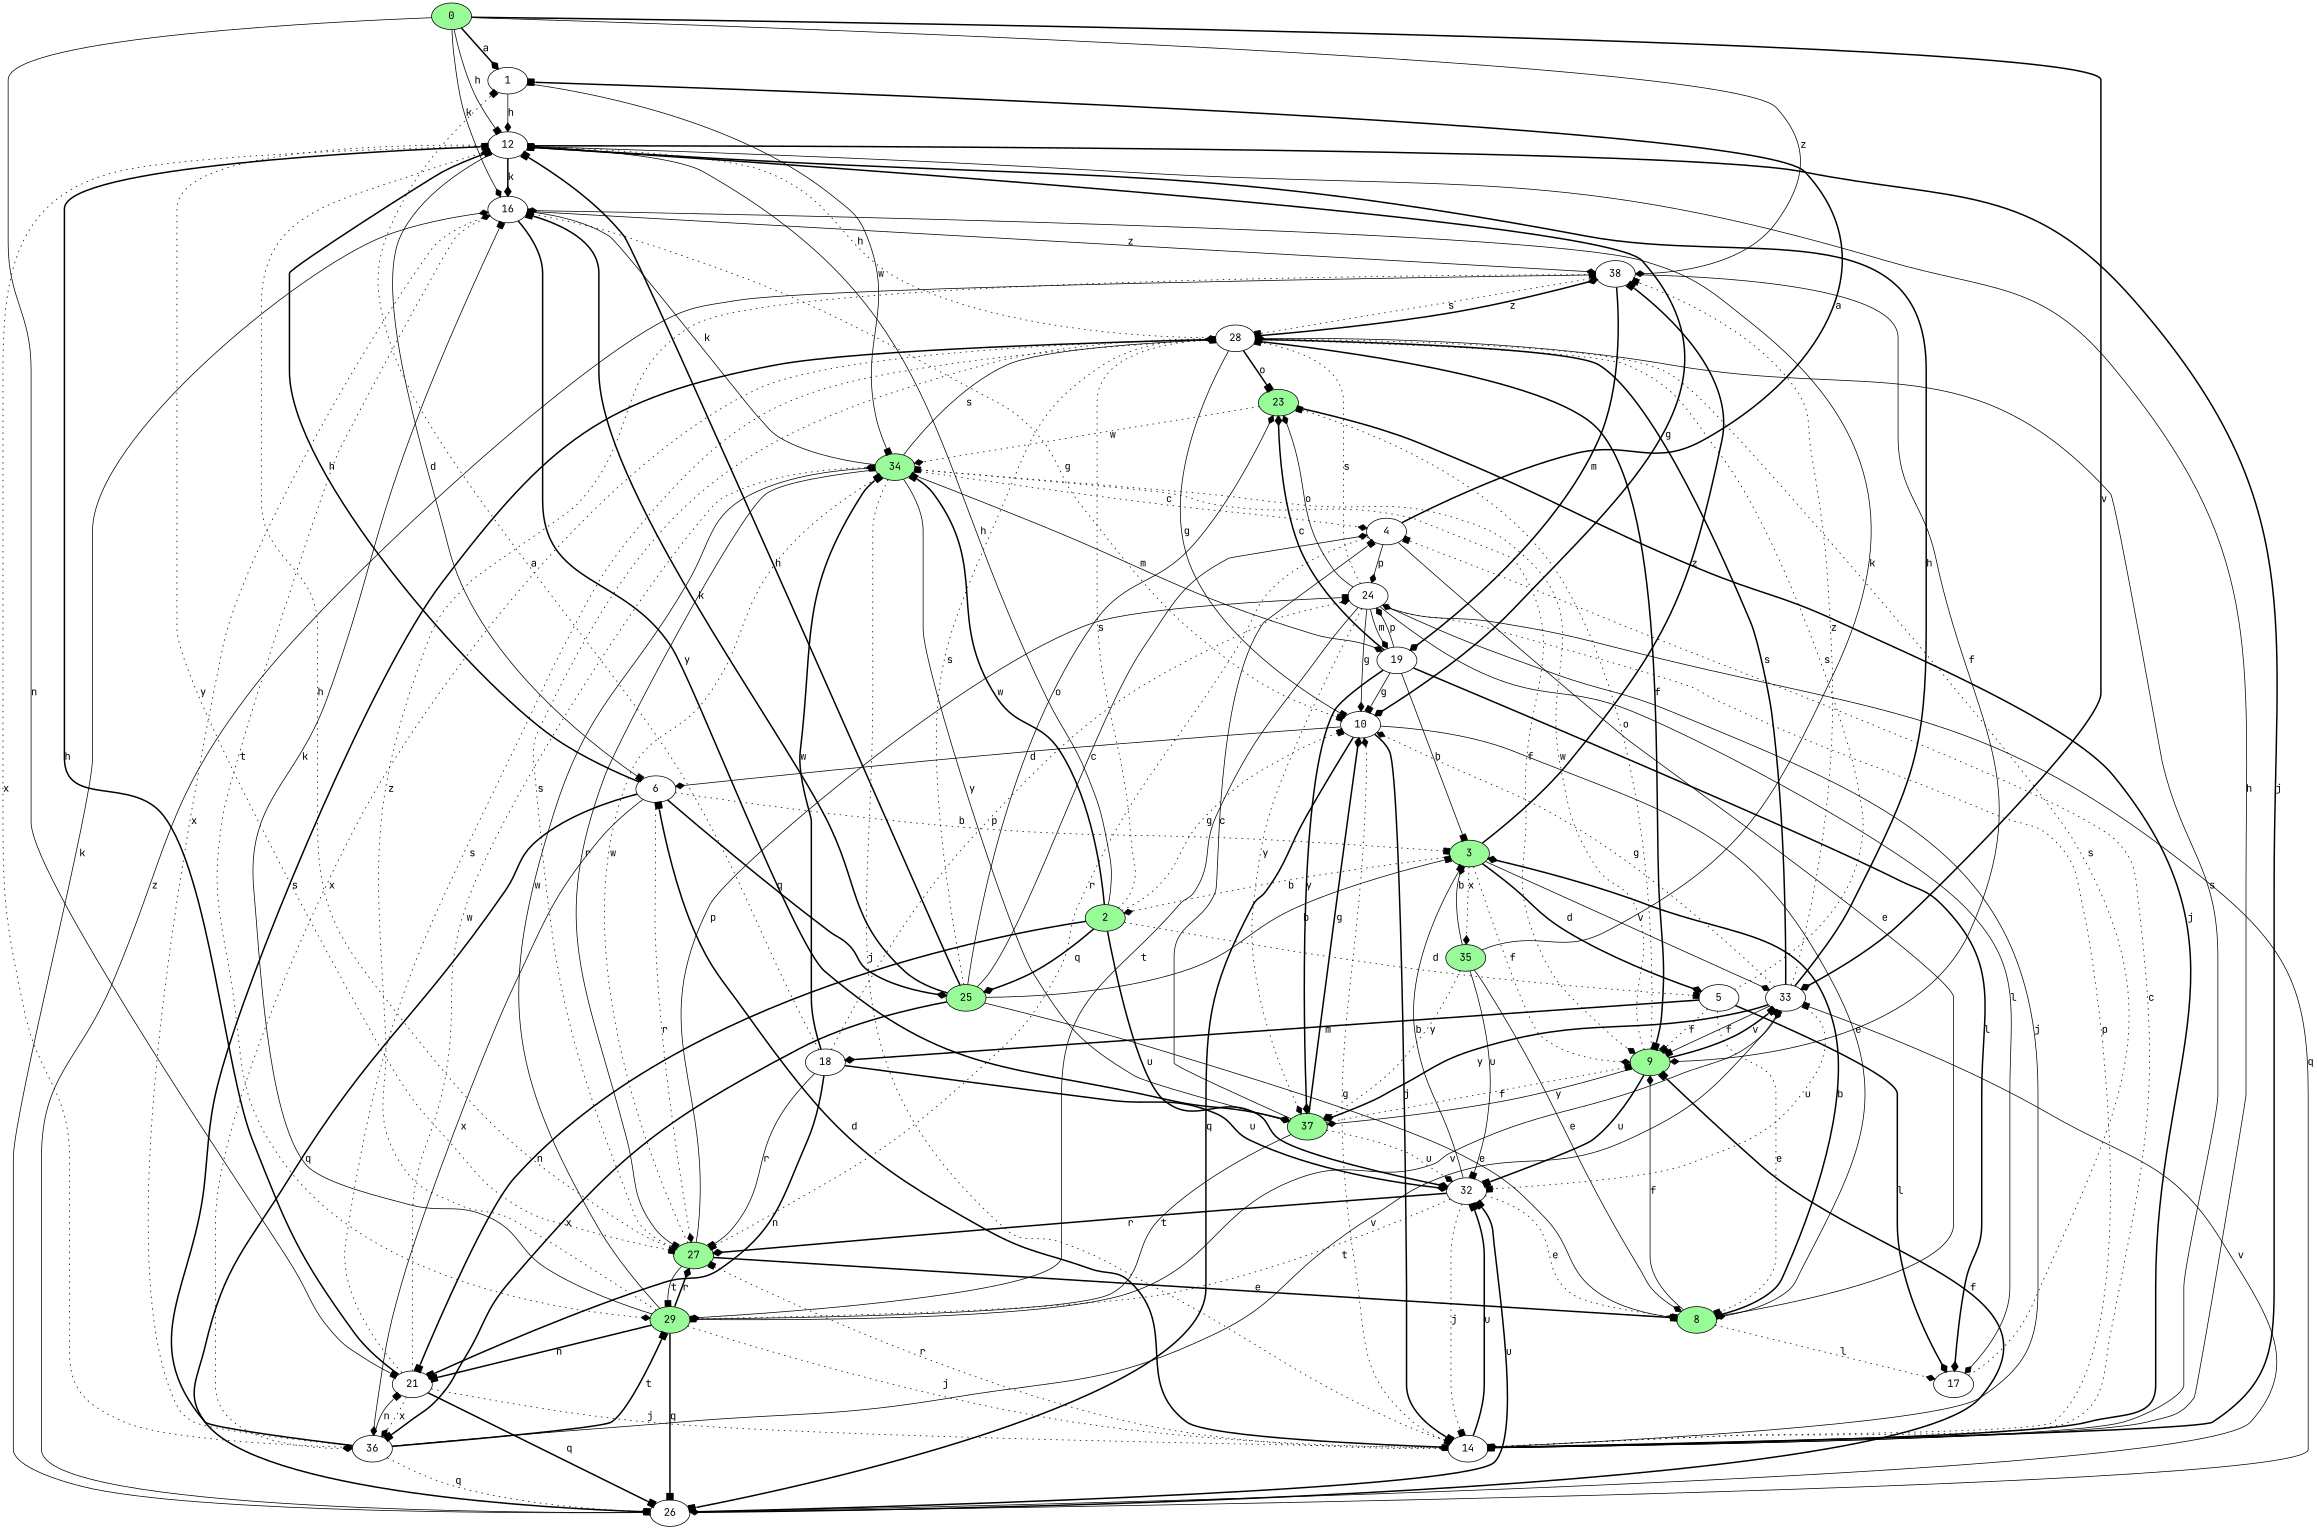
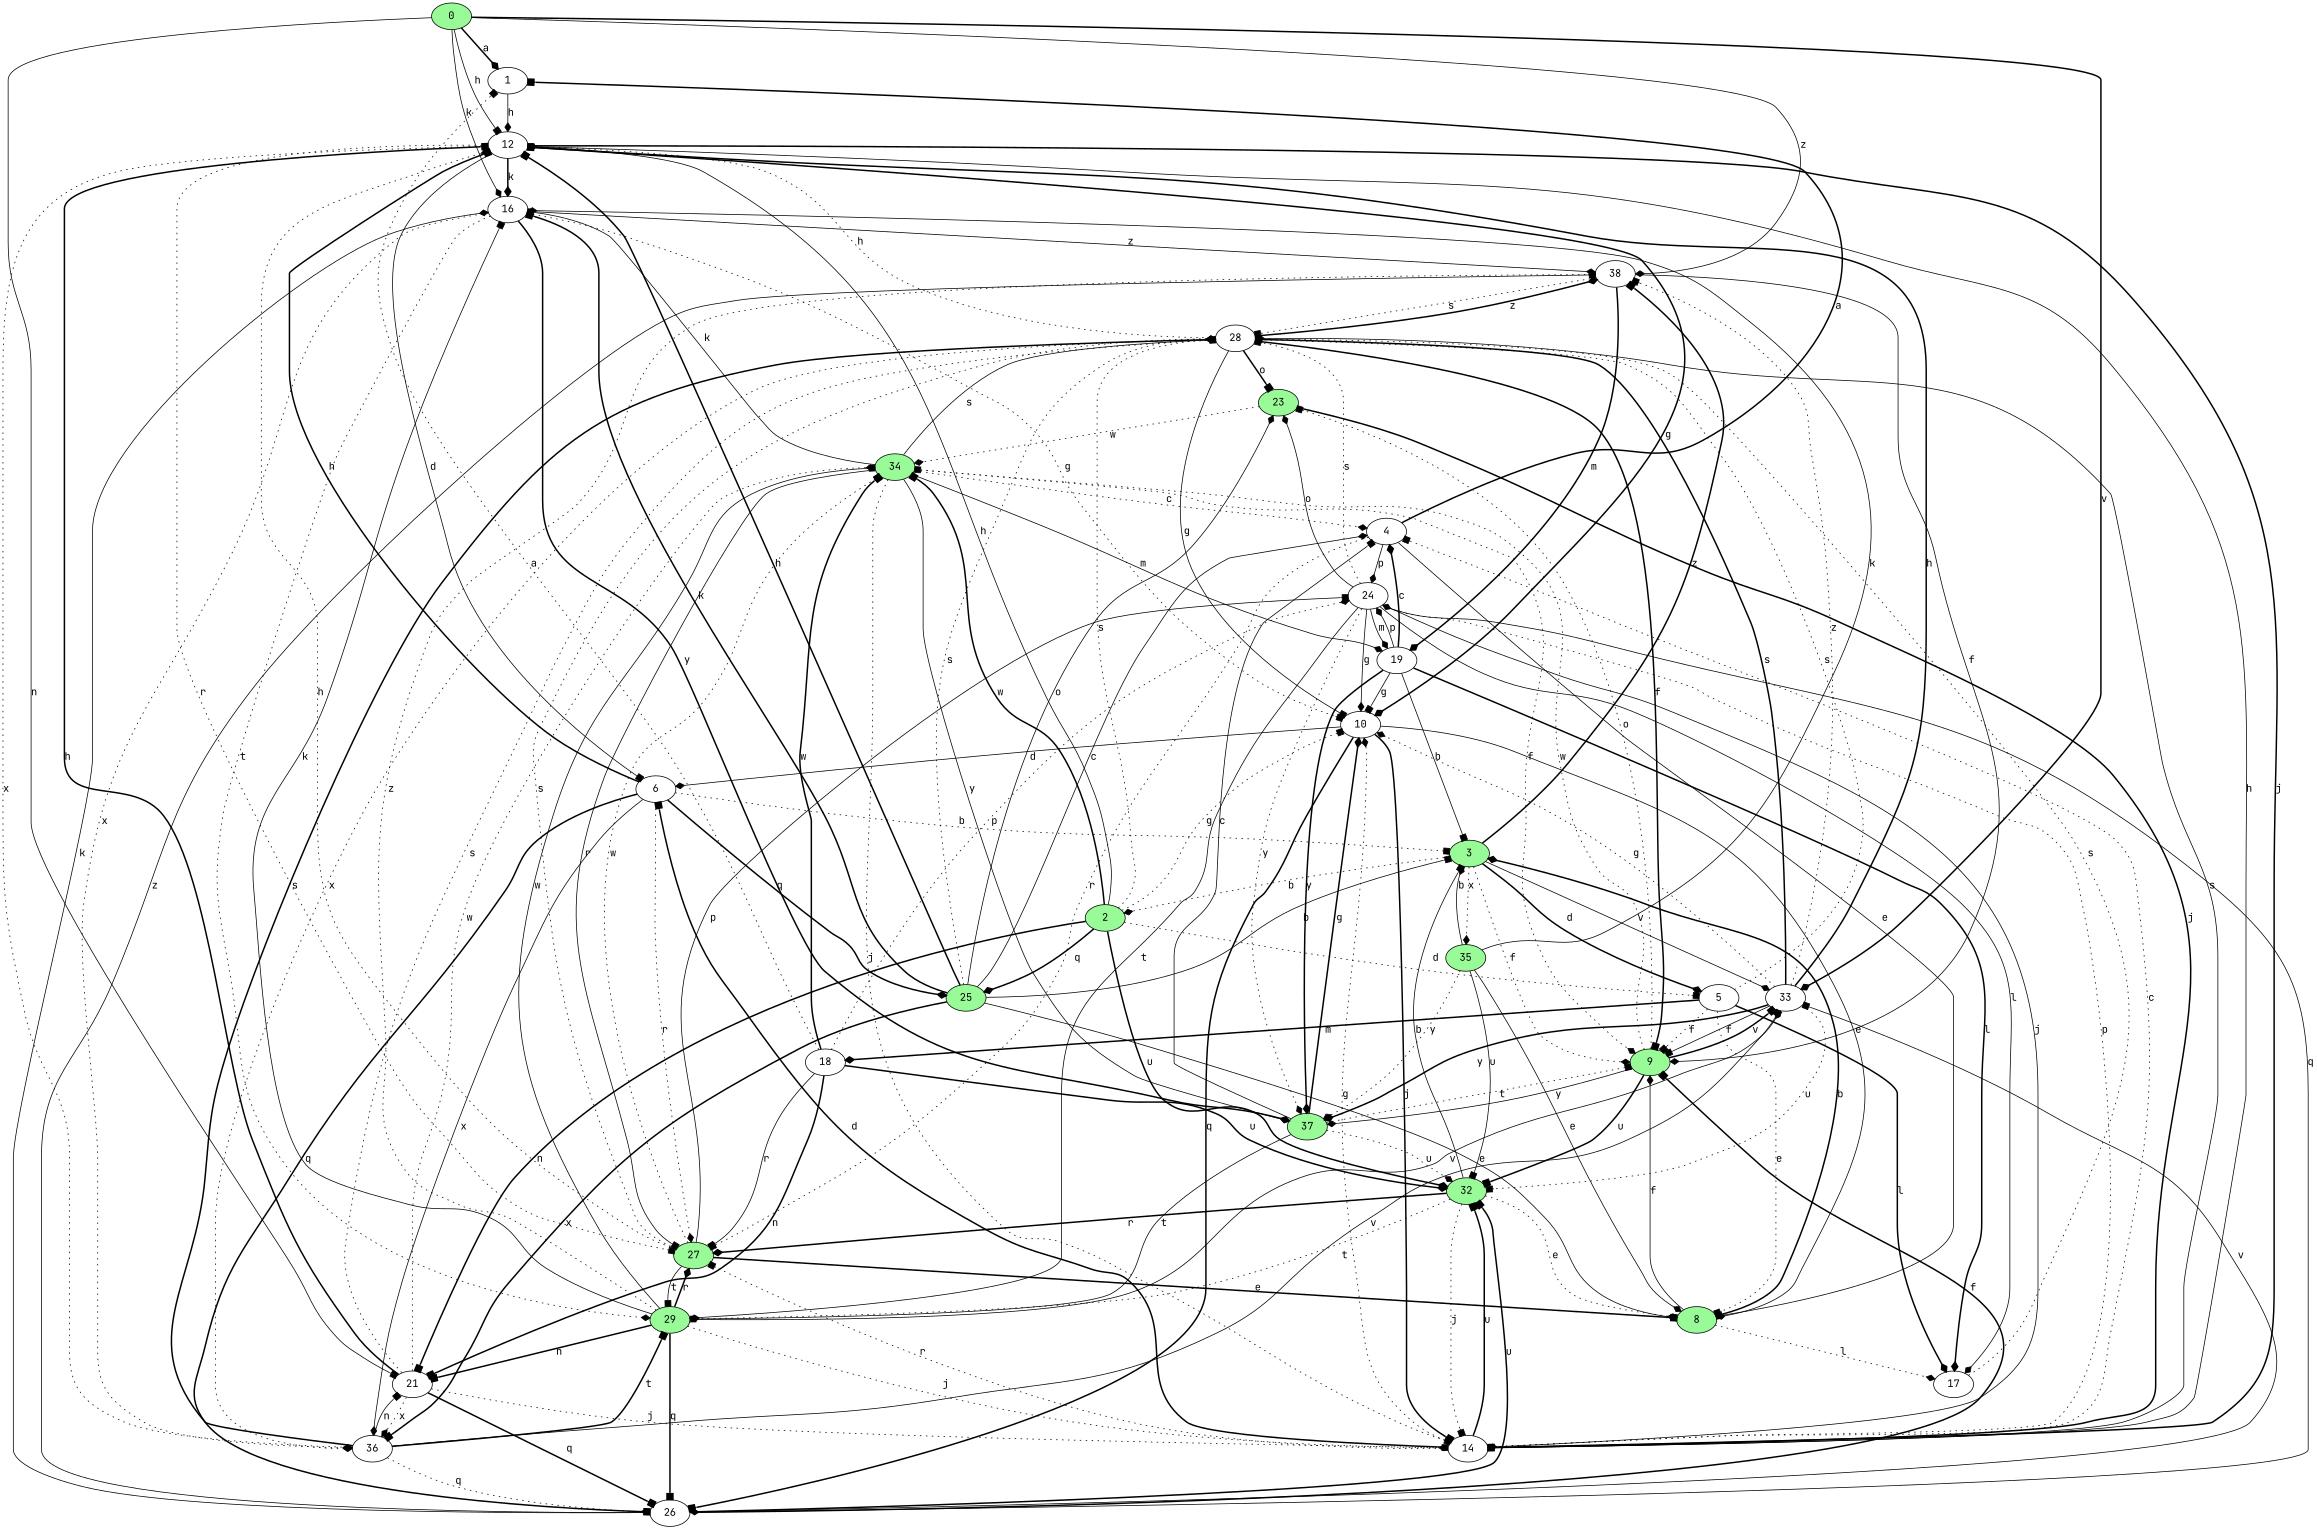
(808, 179) -> none
(1302, 552) -> (1398, 600)
(203, 693) -> (203, 693)
(177, 901) -> (92, 854)
(1502, 1095) -> (1502, 1095)
(1466, 1191) -> (1466, 1191)
